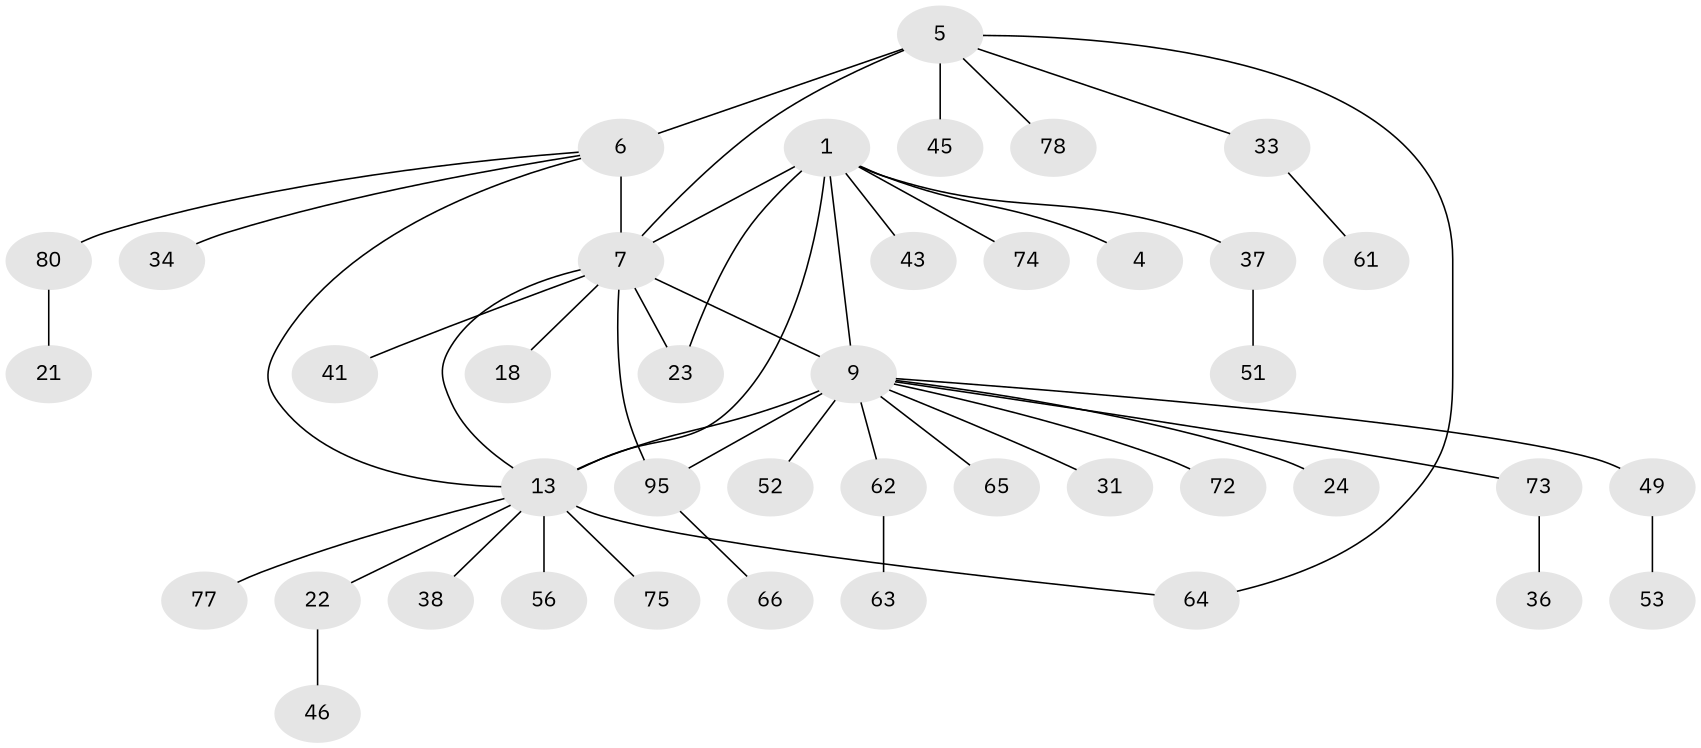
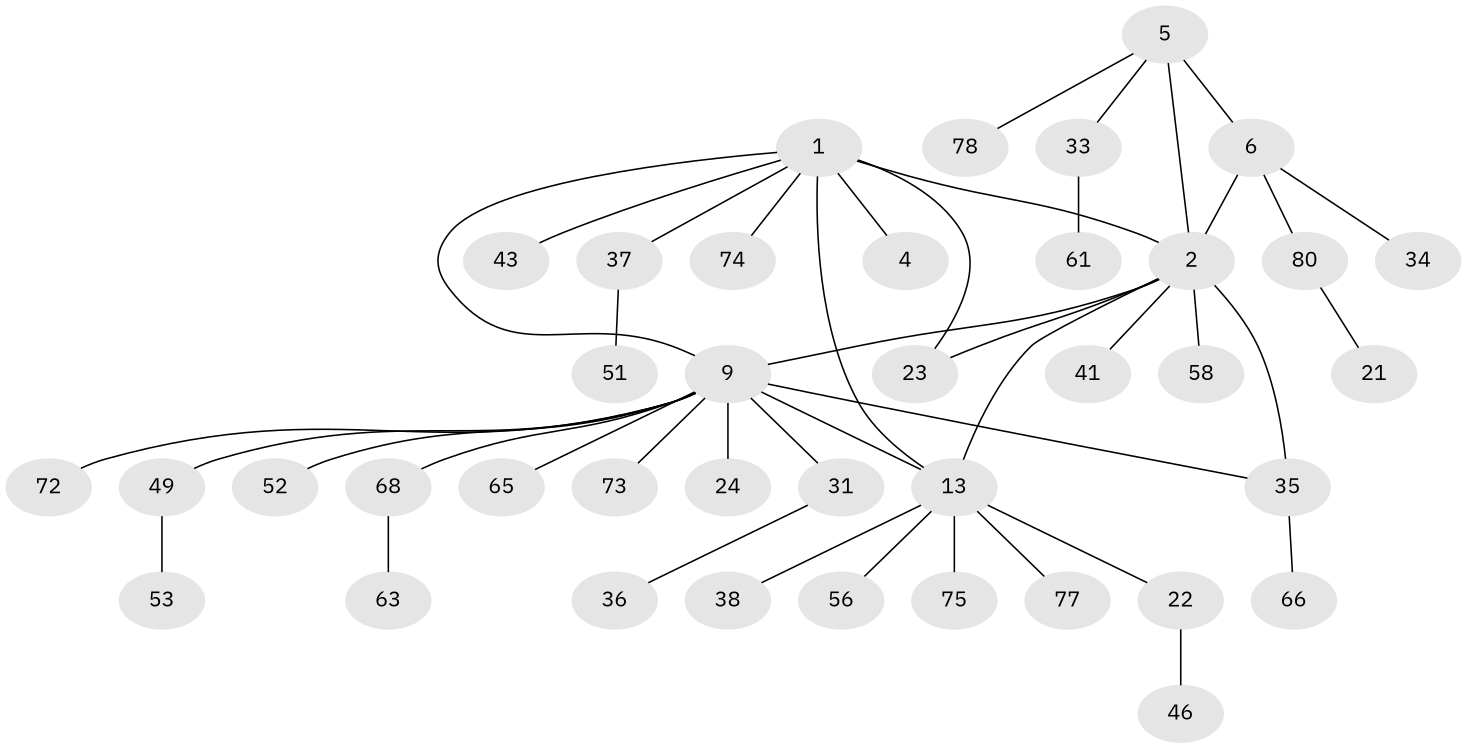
(940, 148) -> none
(621, 261) -> (1192, 261)
(295, 323) -> none
(508, 374) -> (1201, 374)
(657, 487) -> (1288, 487)
(884, 487) -> (388, 487)
(1539, 544) -> (728, 544)
(1196, 601) -> none
